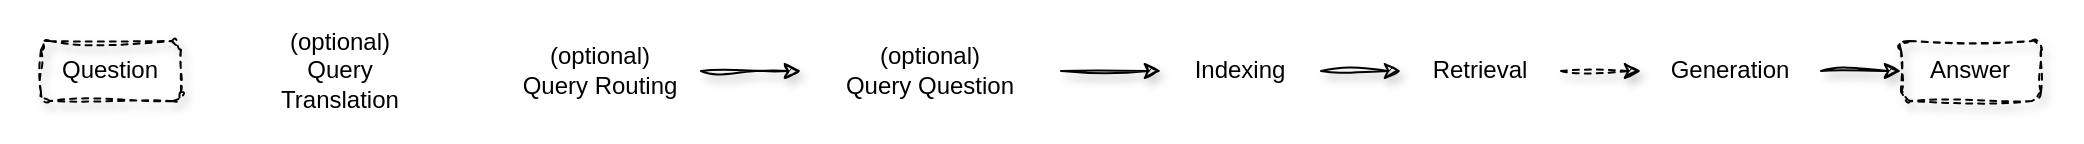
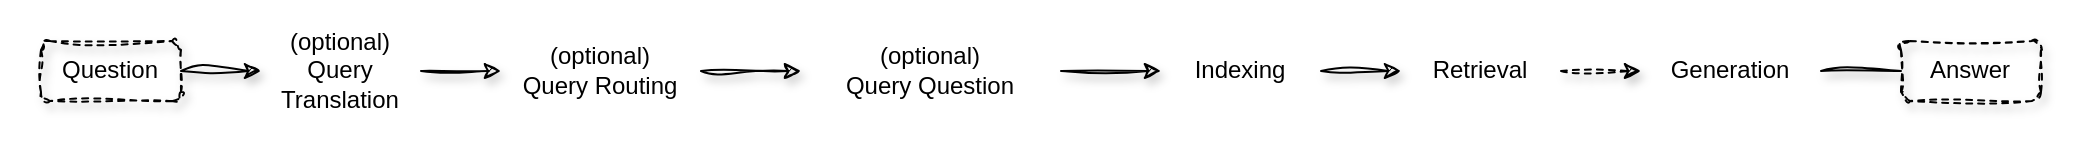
none -> (216, 71)
none -> (454, 71)
(1884, 71) -> (1889, 71)
